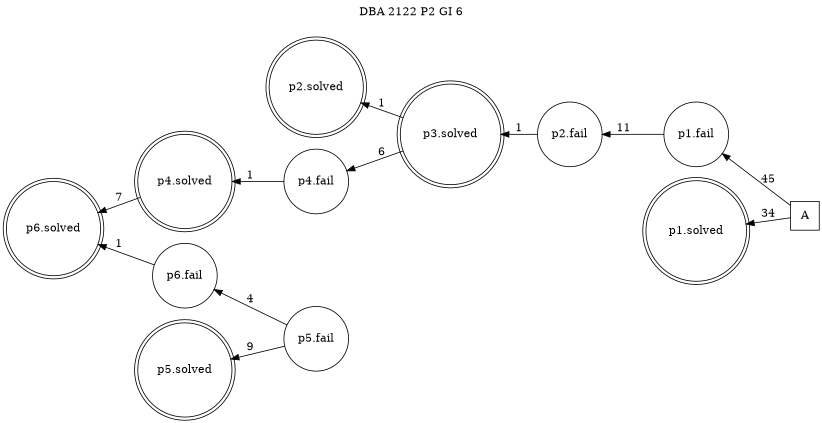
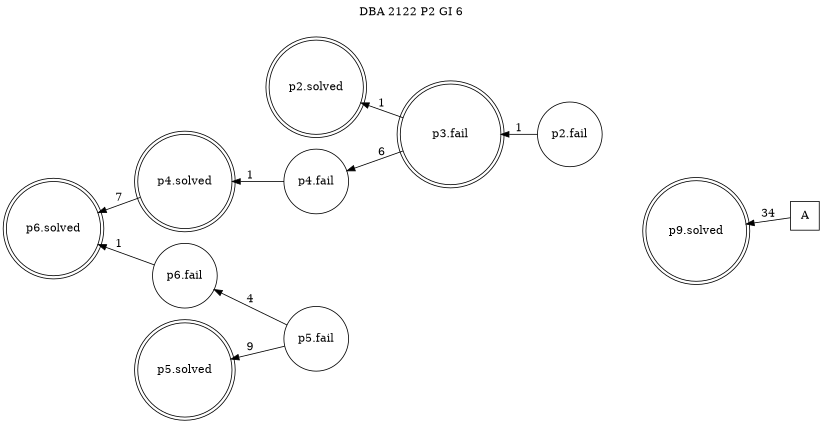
(451, 134) -> (451, 134)
(696, 134) -> none
(696, 231) -> (696, 231)
